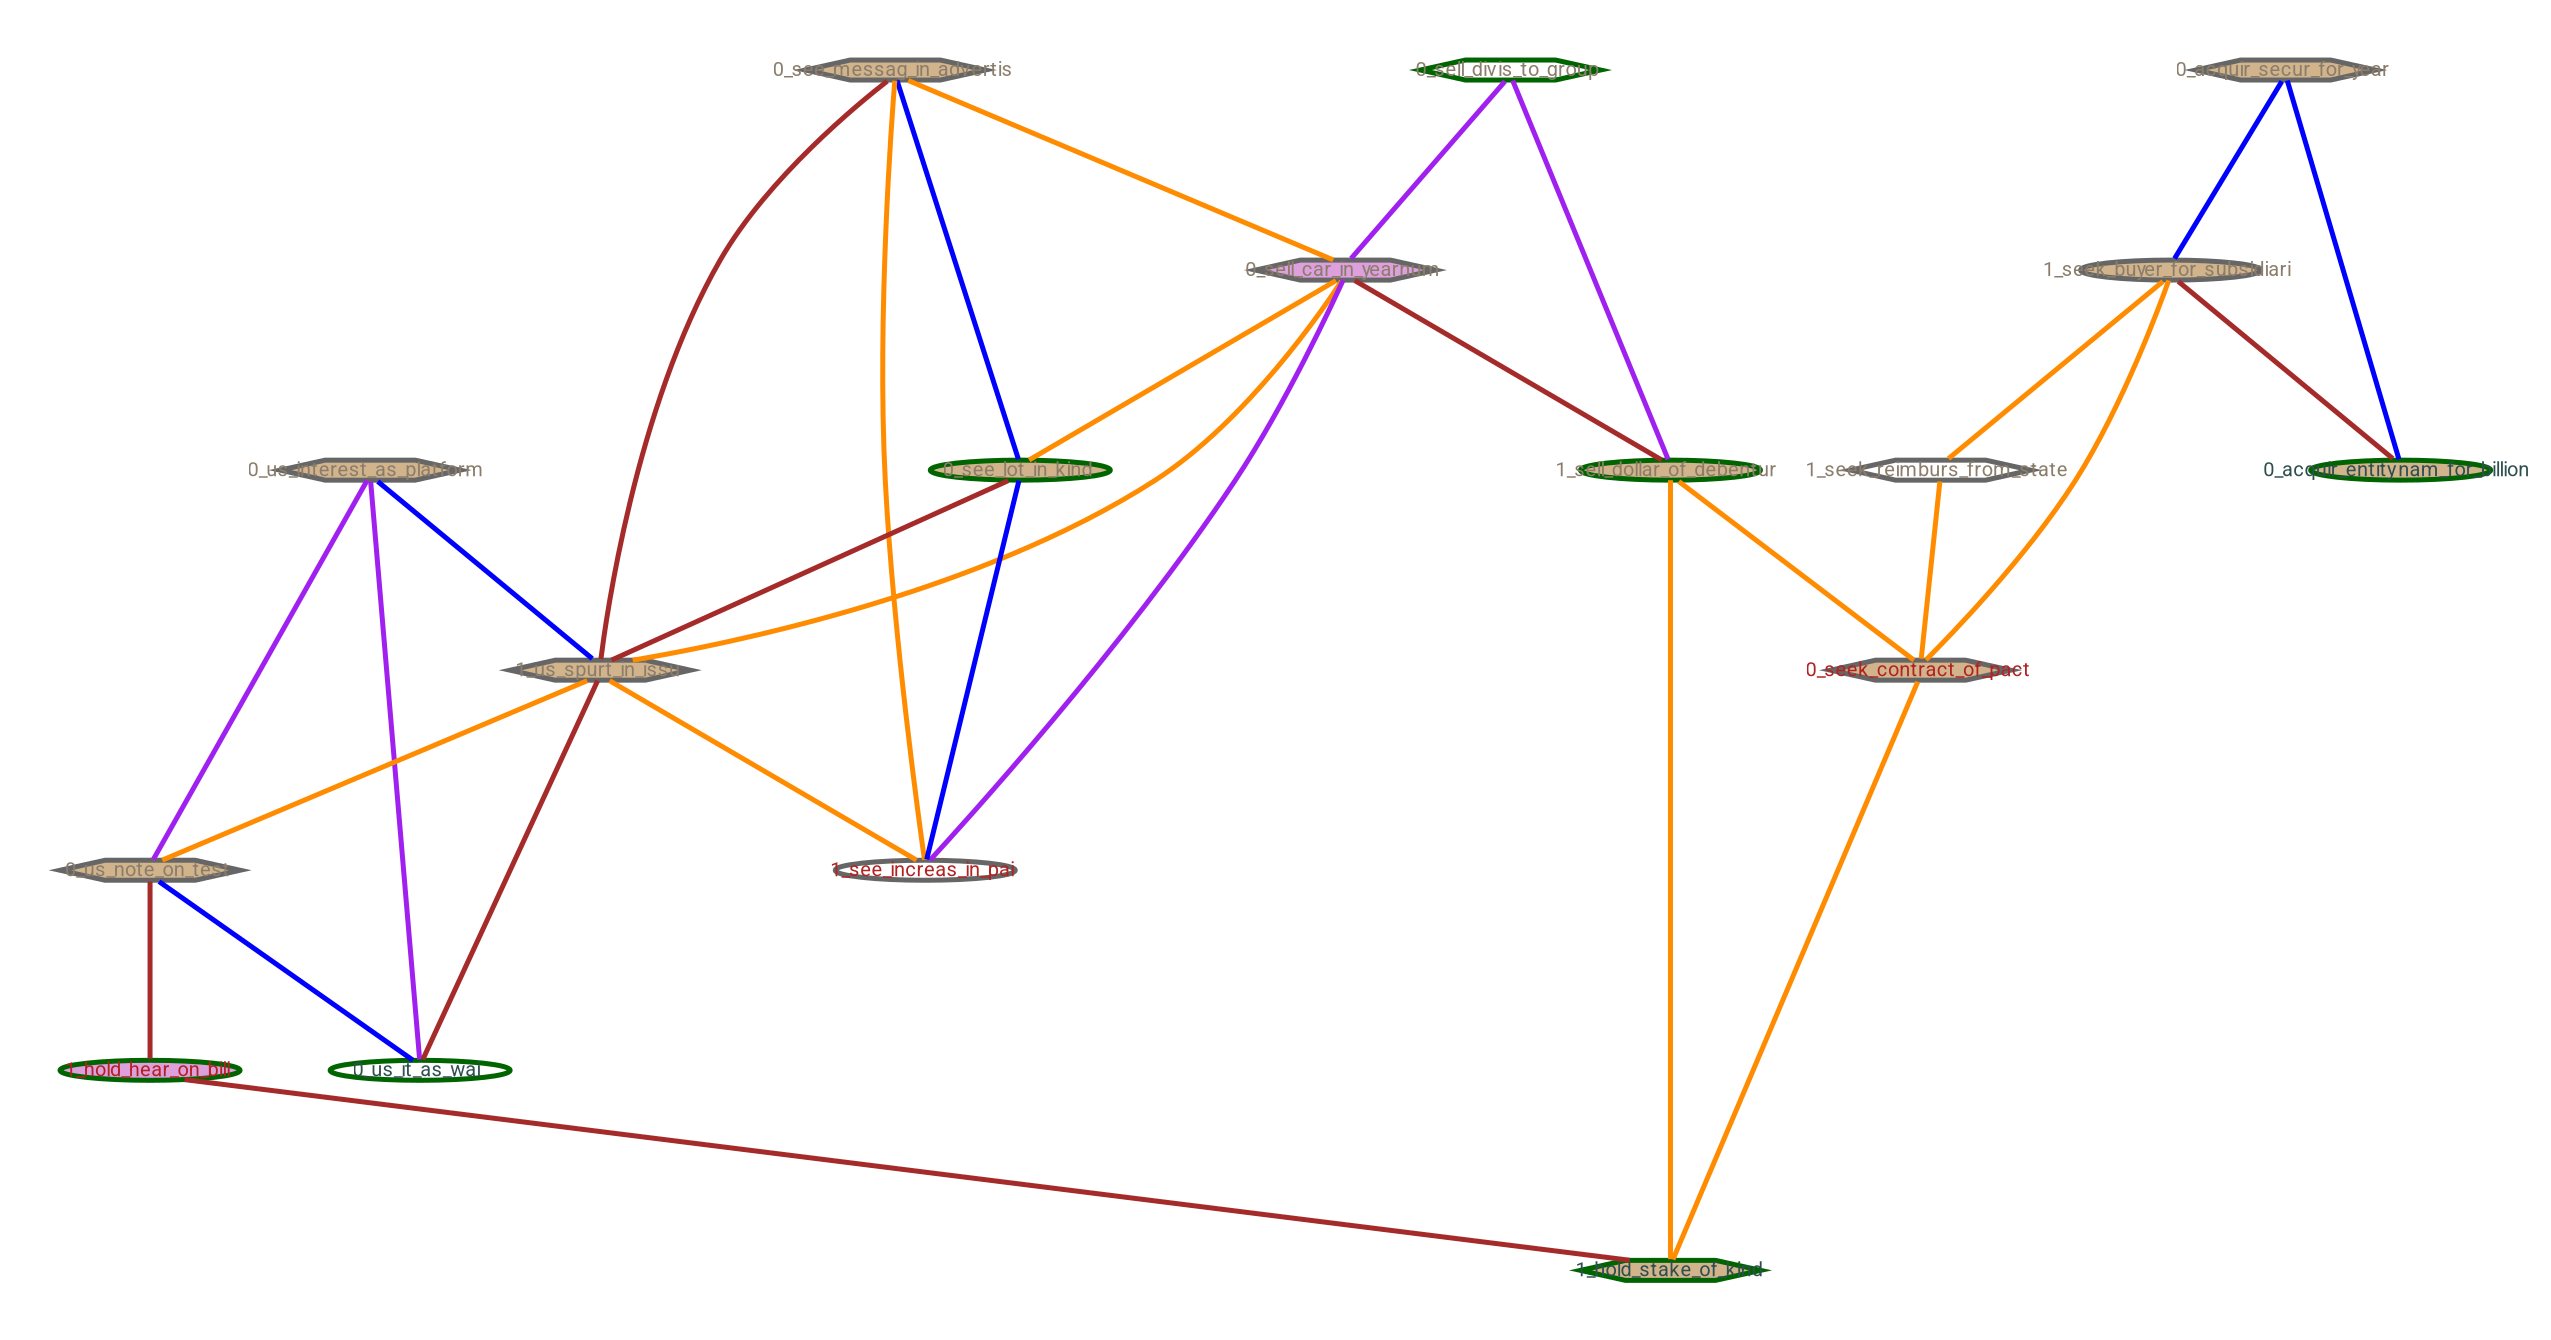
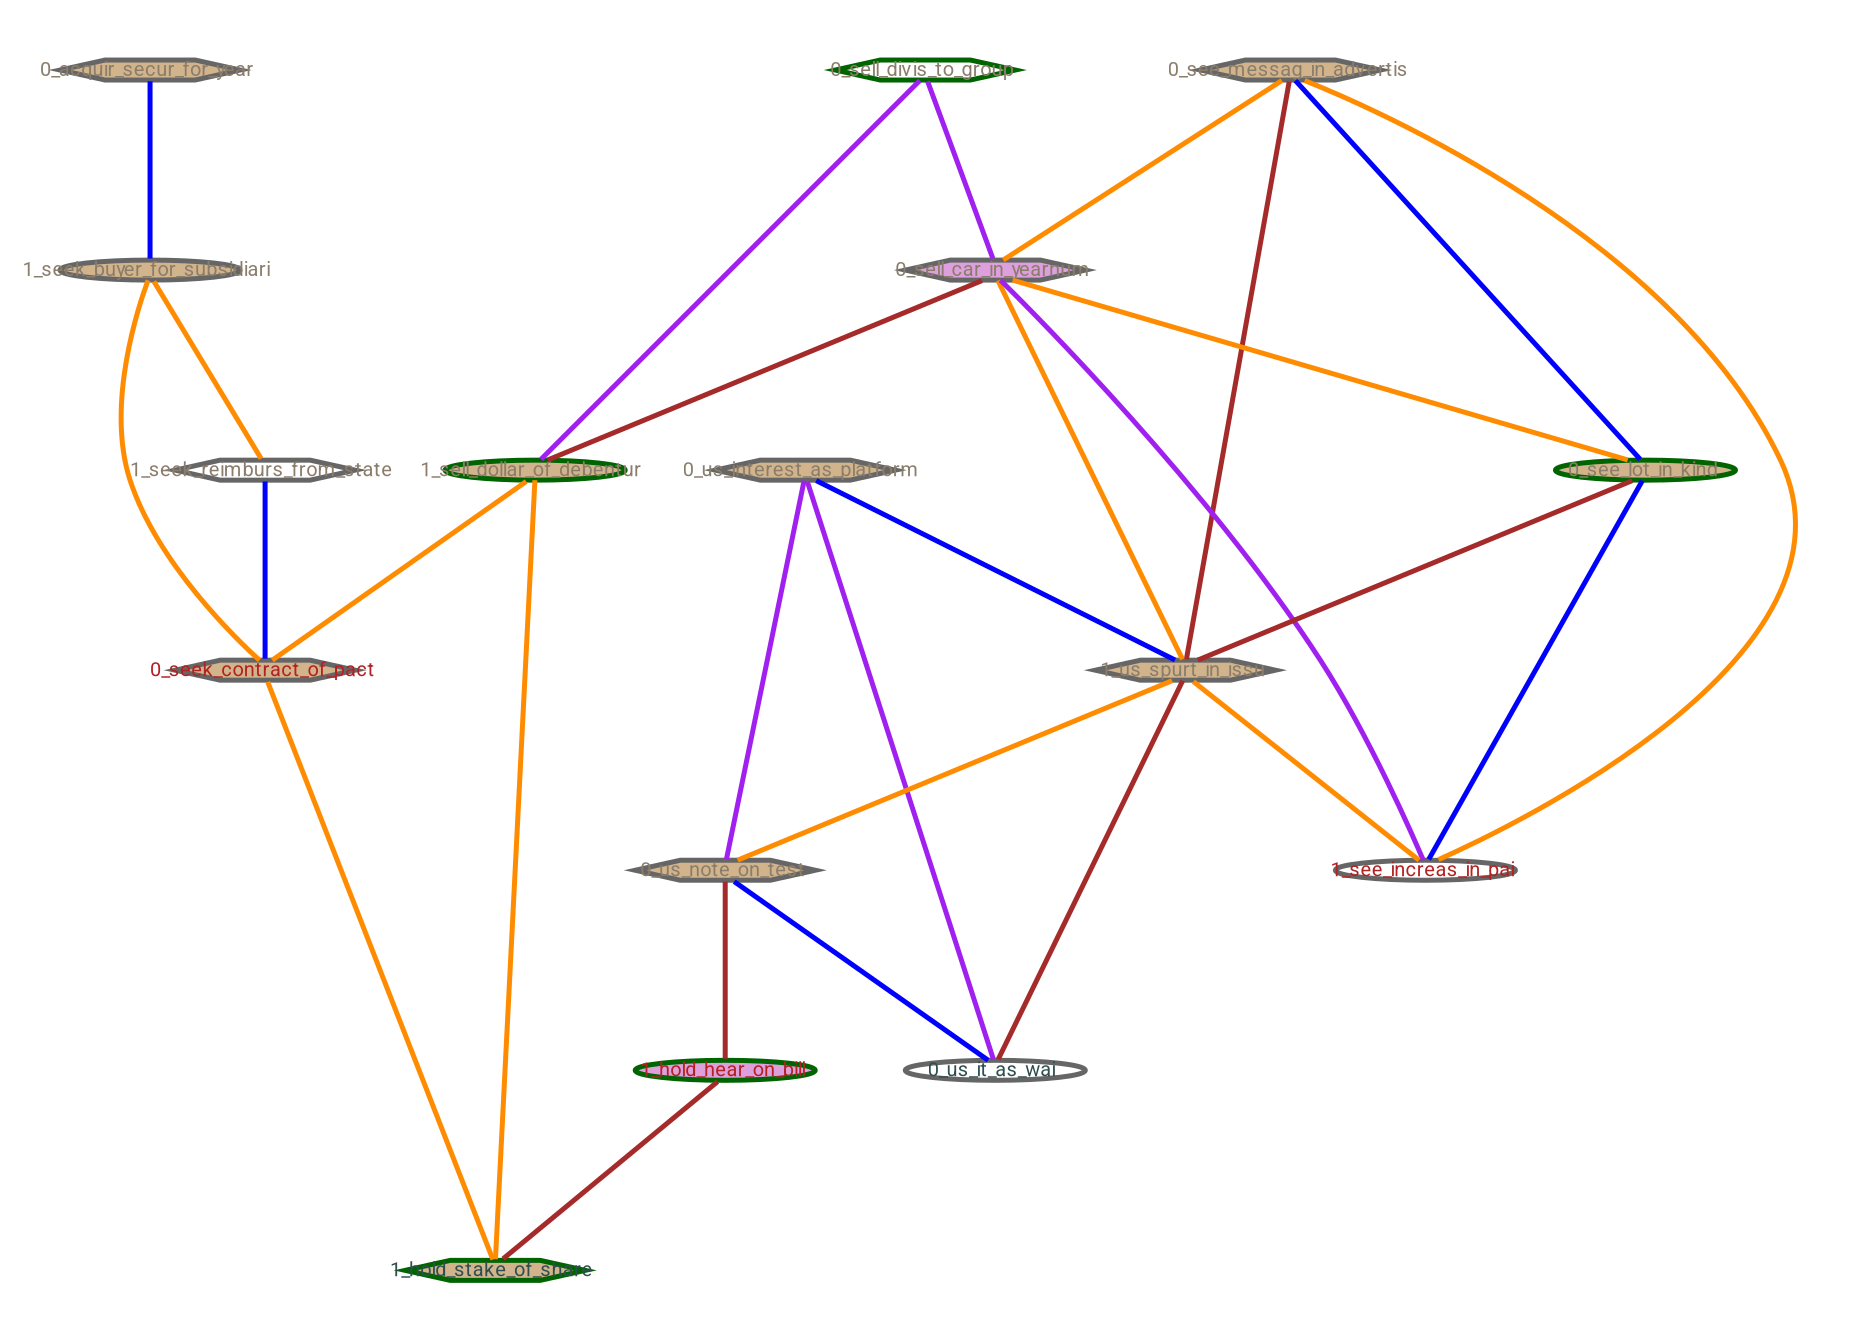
(2401, 470) -> none
(1931, 570) -> (265, 570)
(420, 1070) -> (995, 1070)
(1670, 1270) -> (495, 1270)
